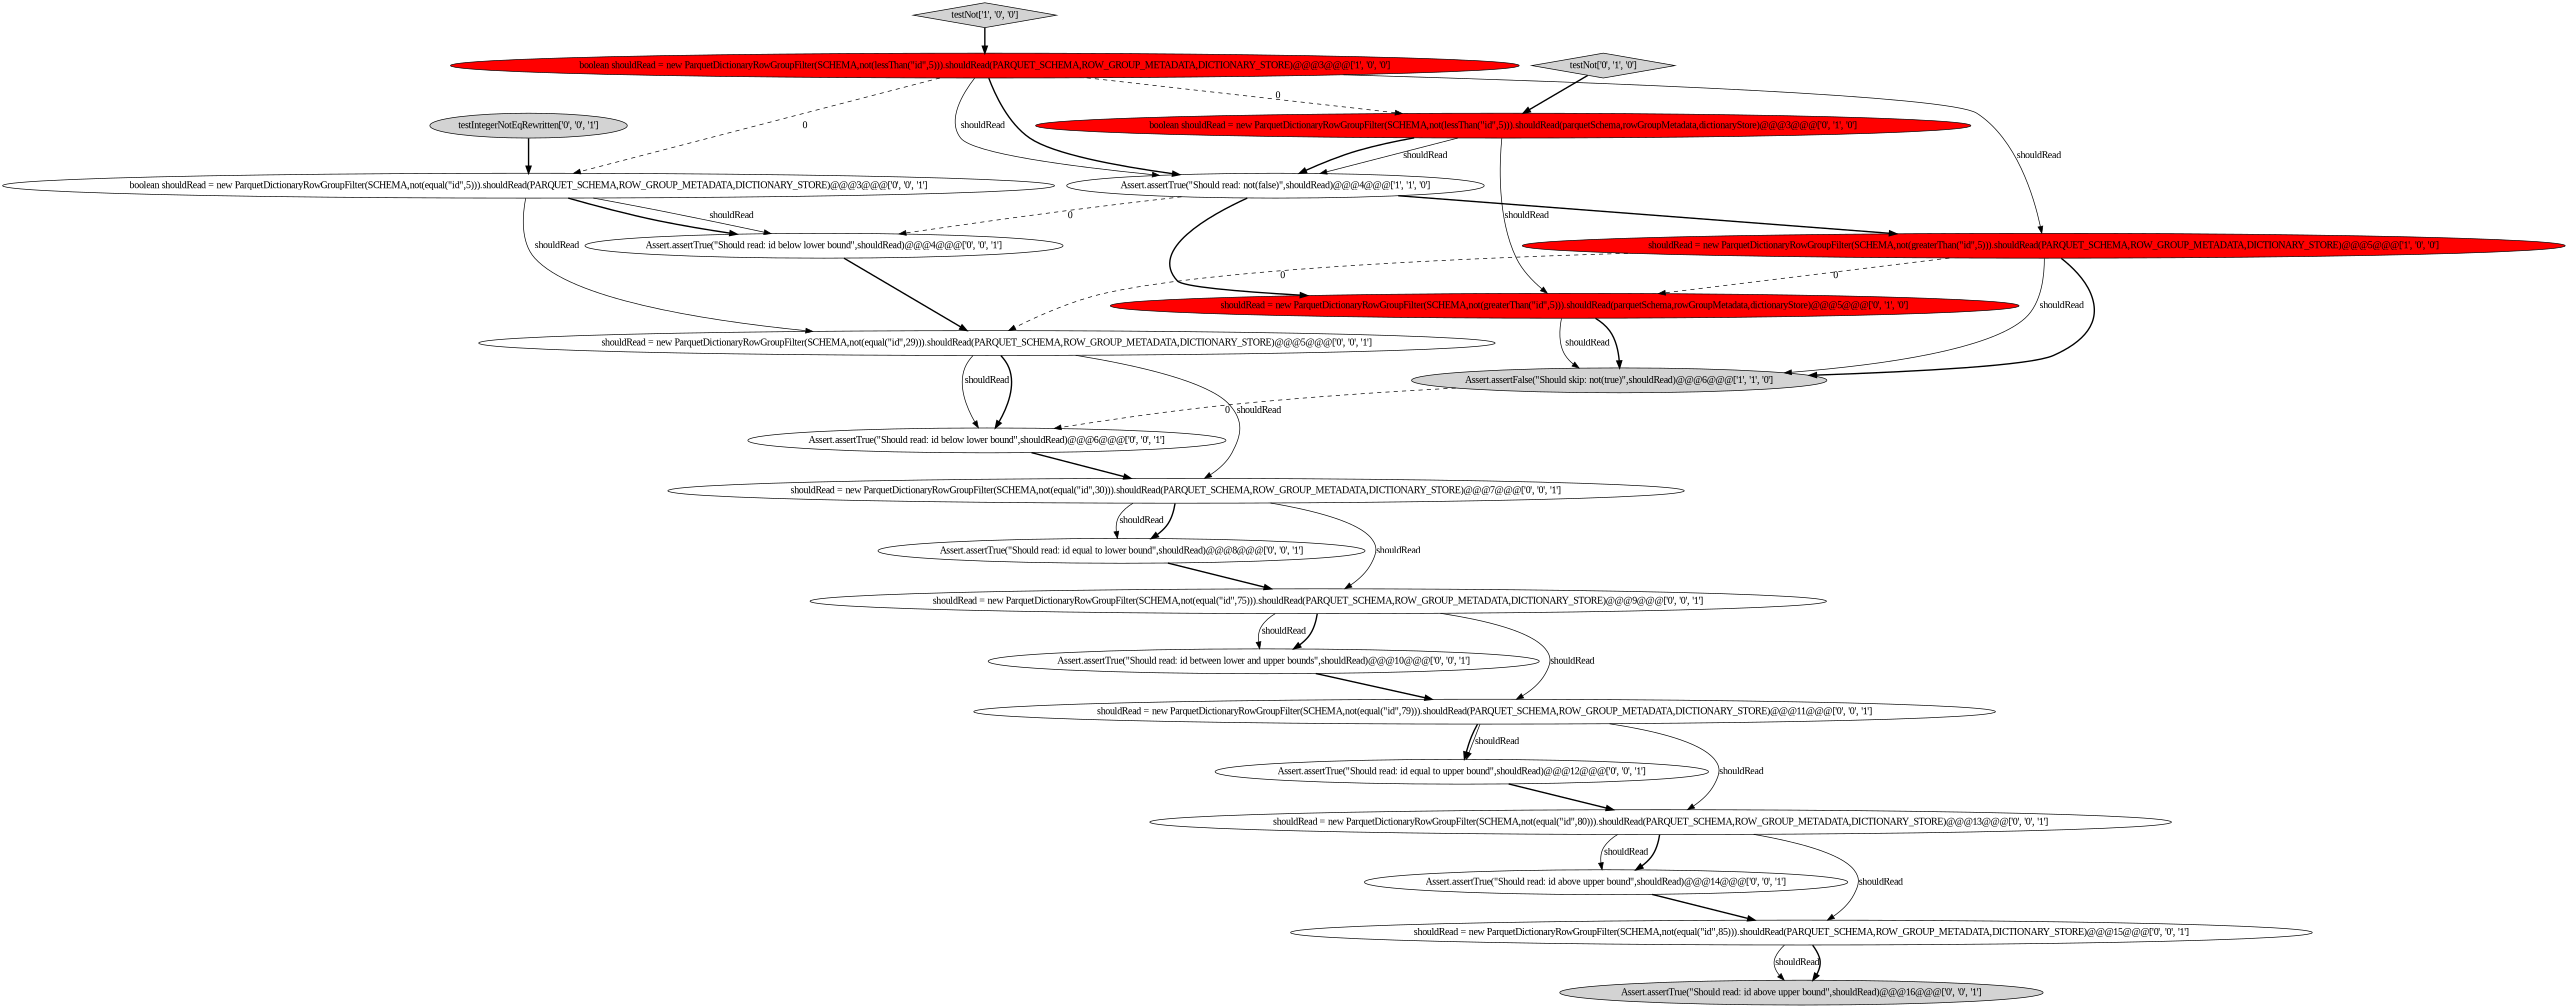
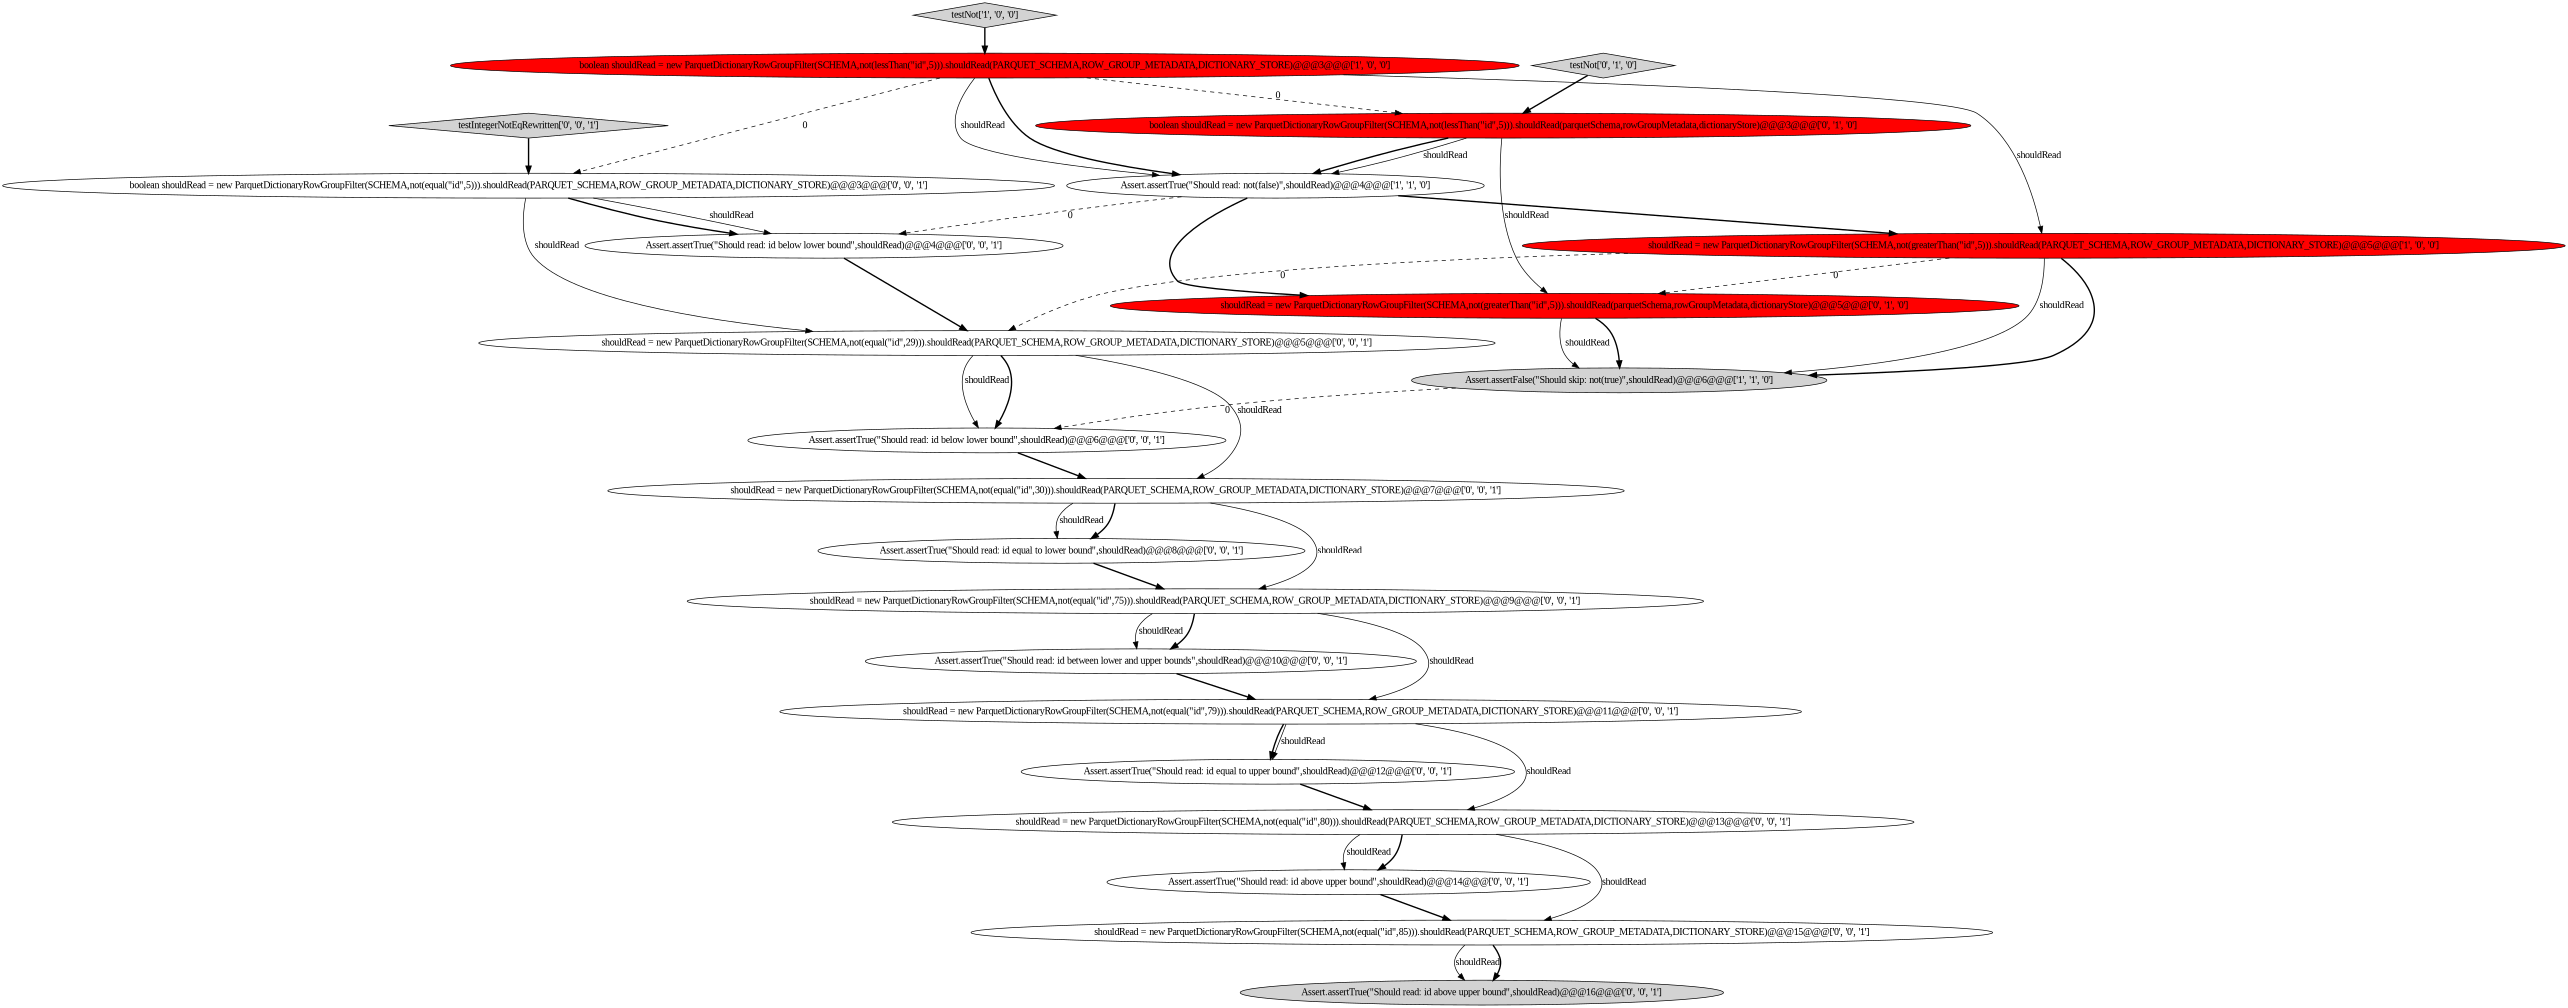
(529, 126) -> (529, 126)
